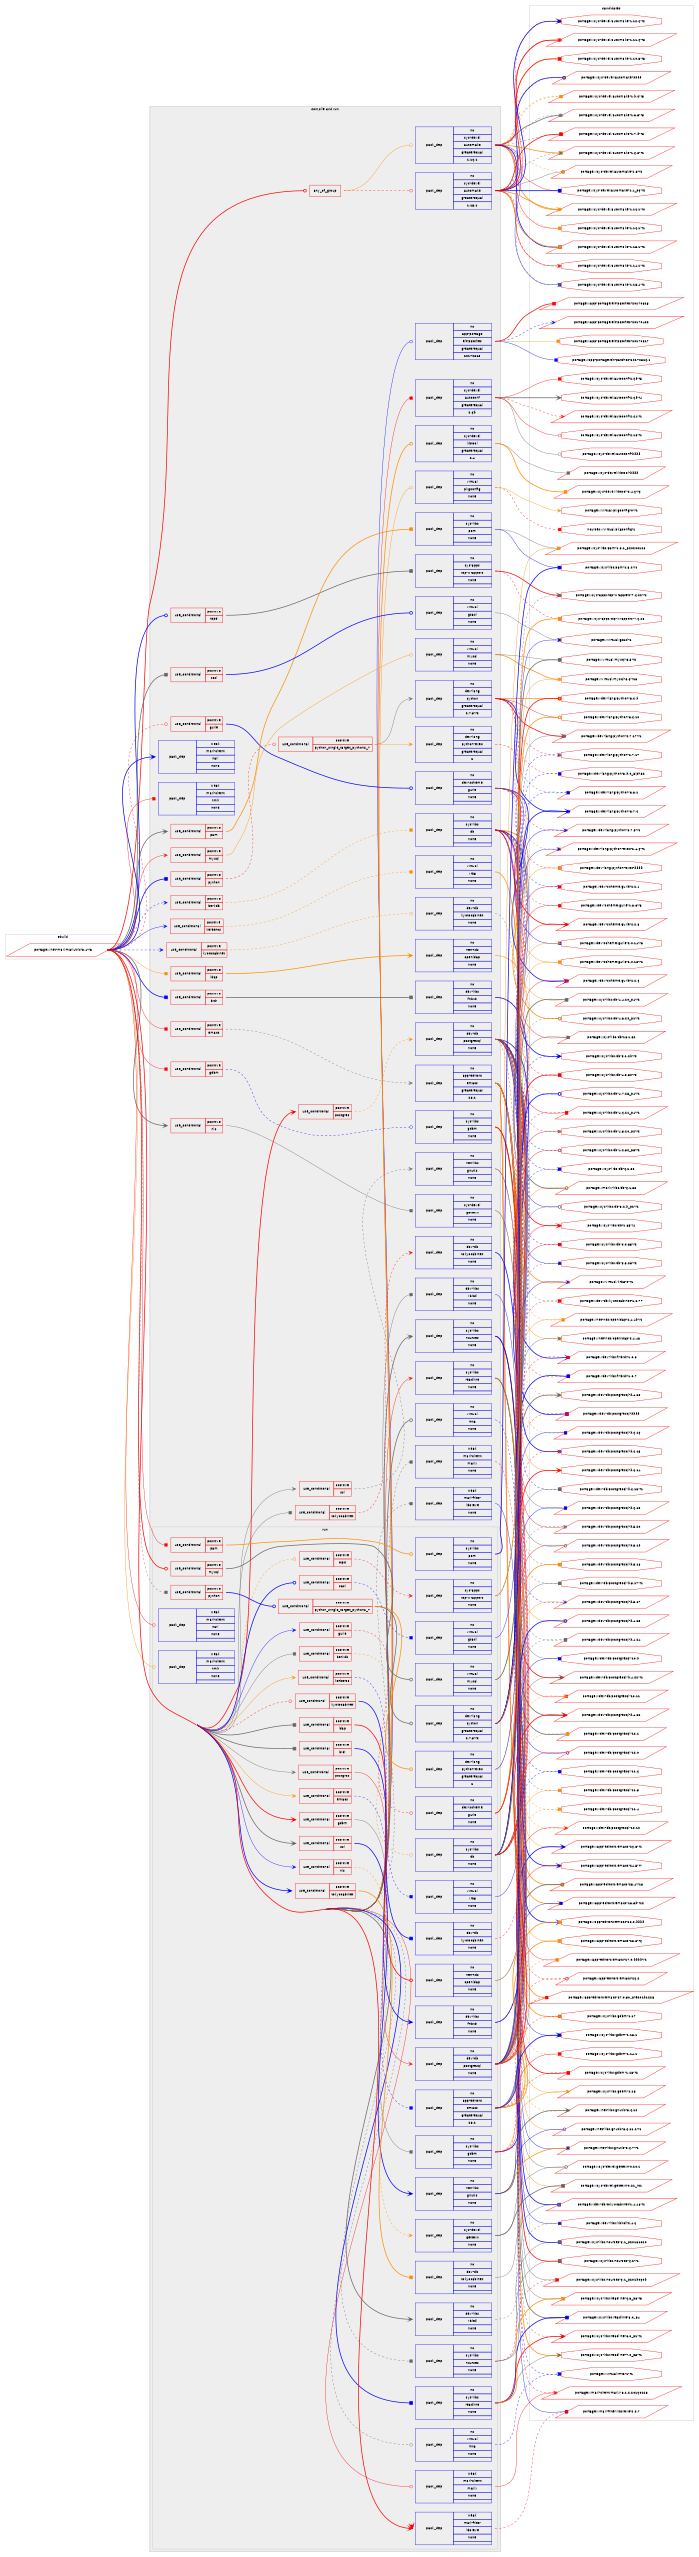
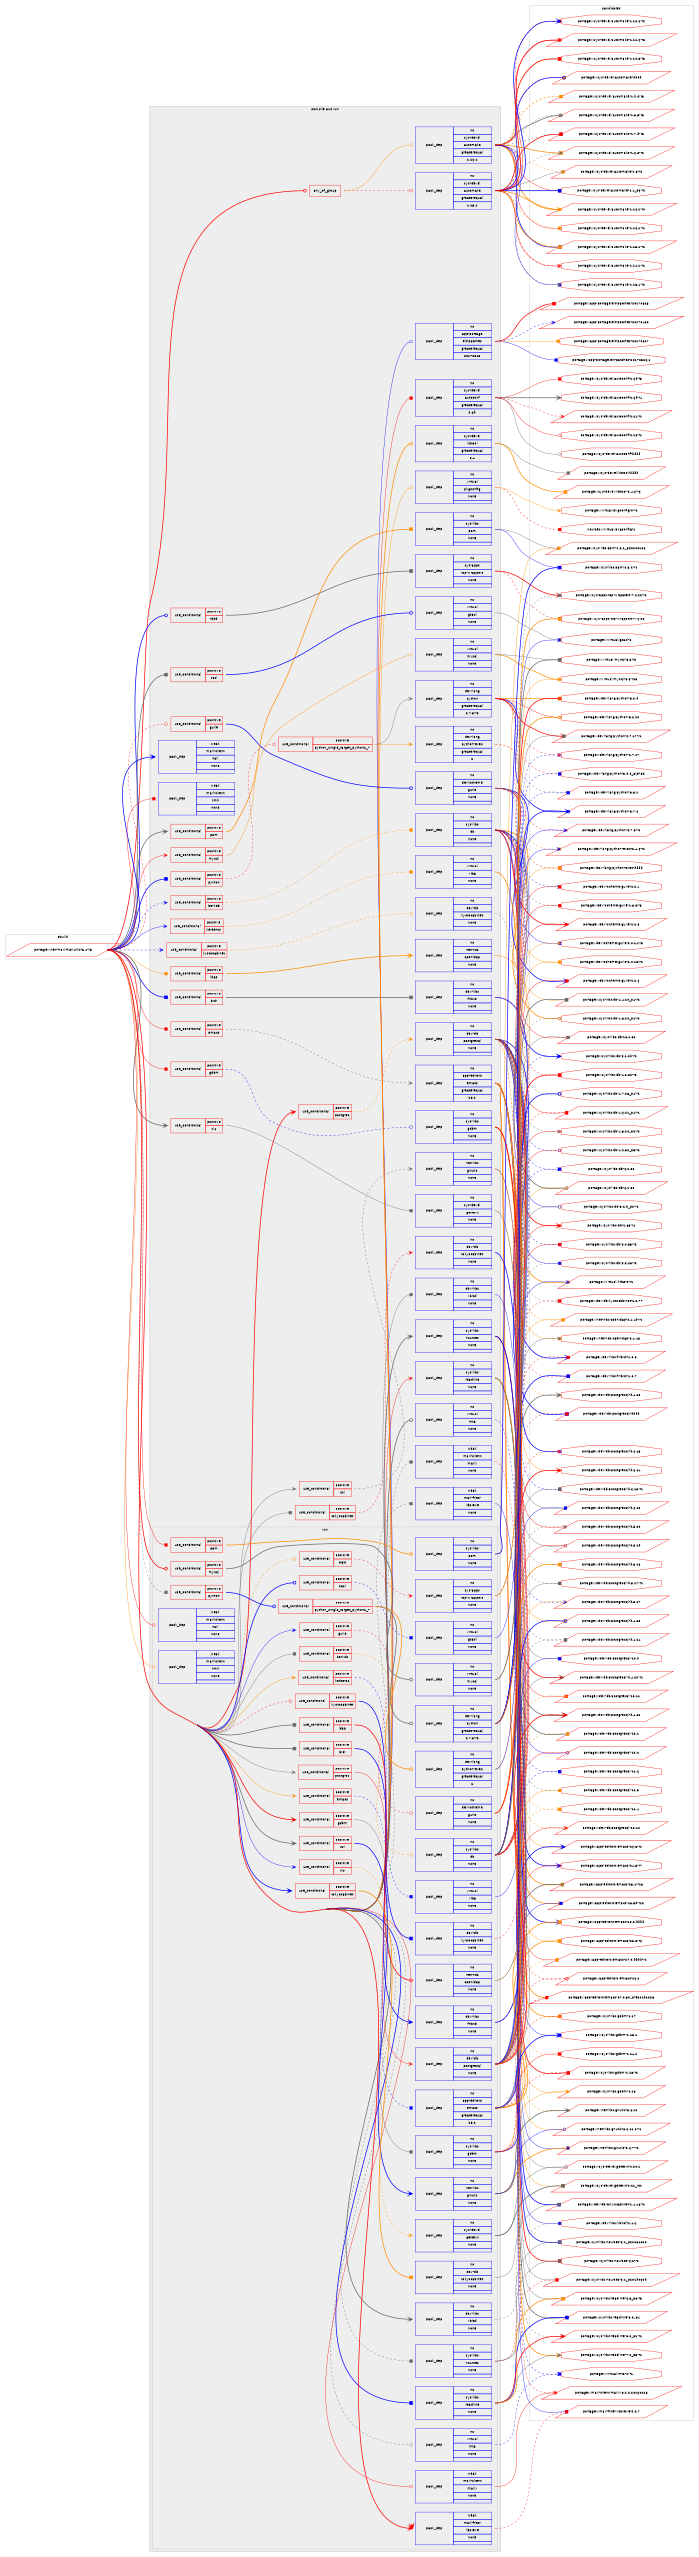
(612, 1188) -> (612, 1188)
(612, 1433) -> none
